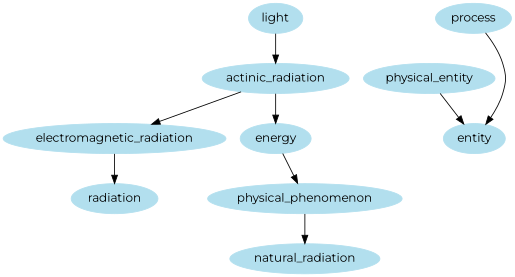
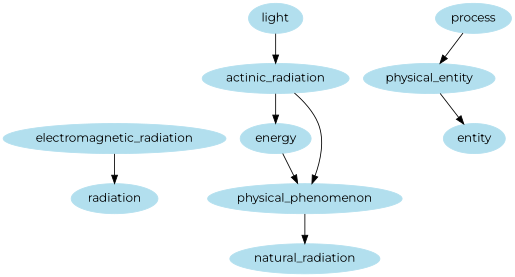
(505, 74) -> (454, 45)
(200, 107) -> (320, 130)
